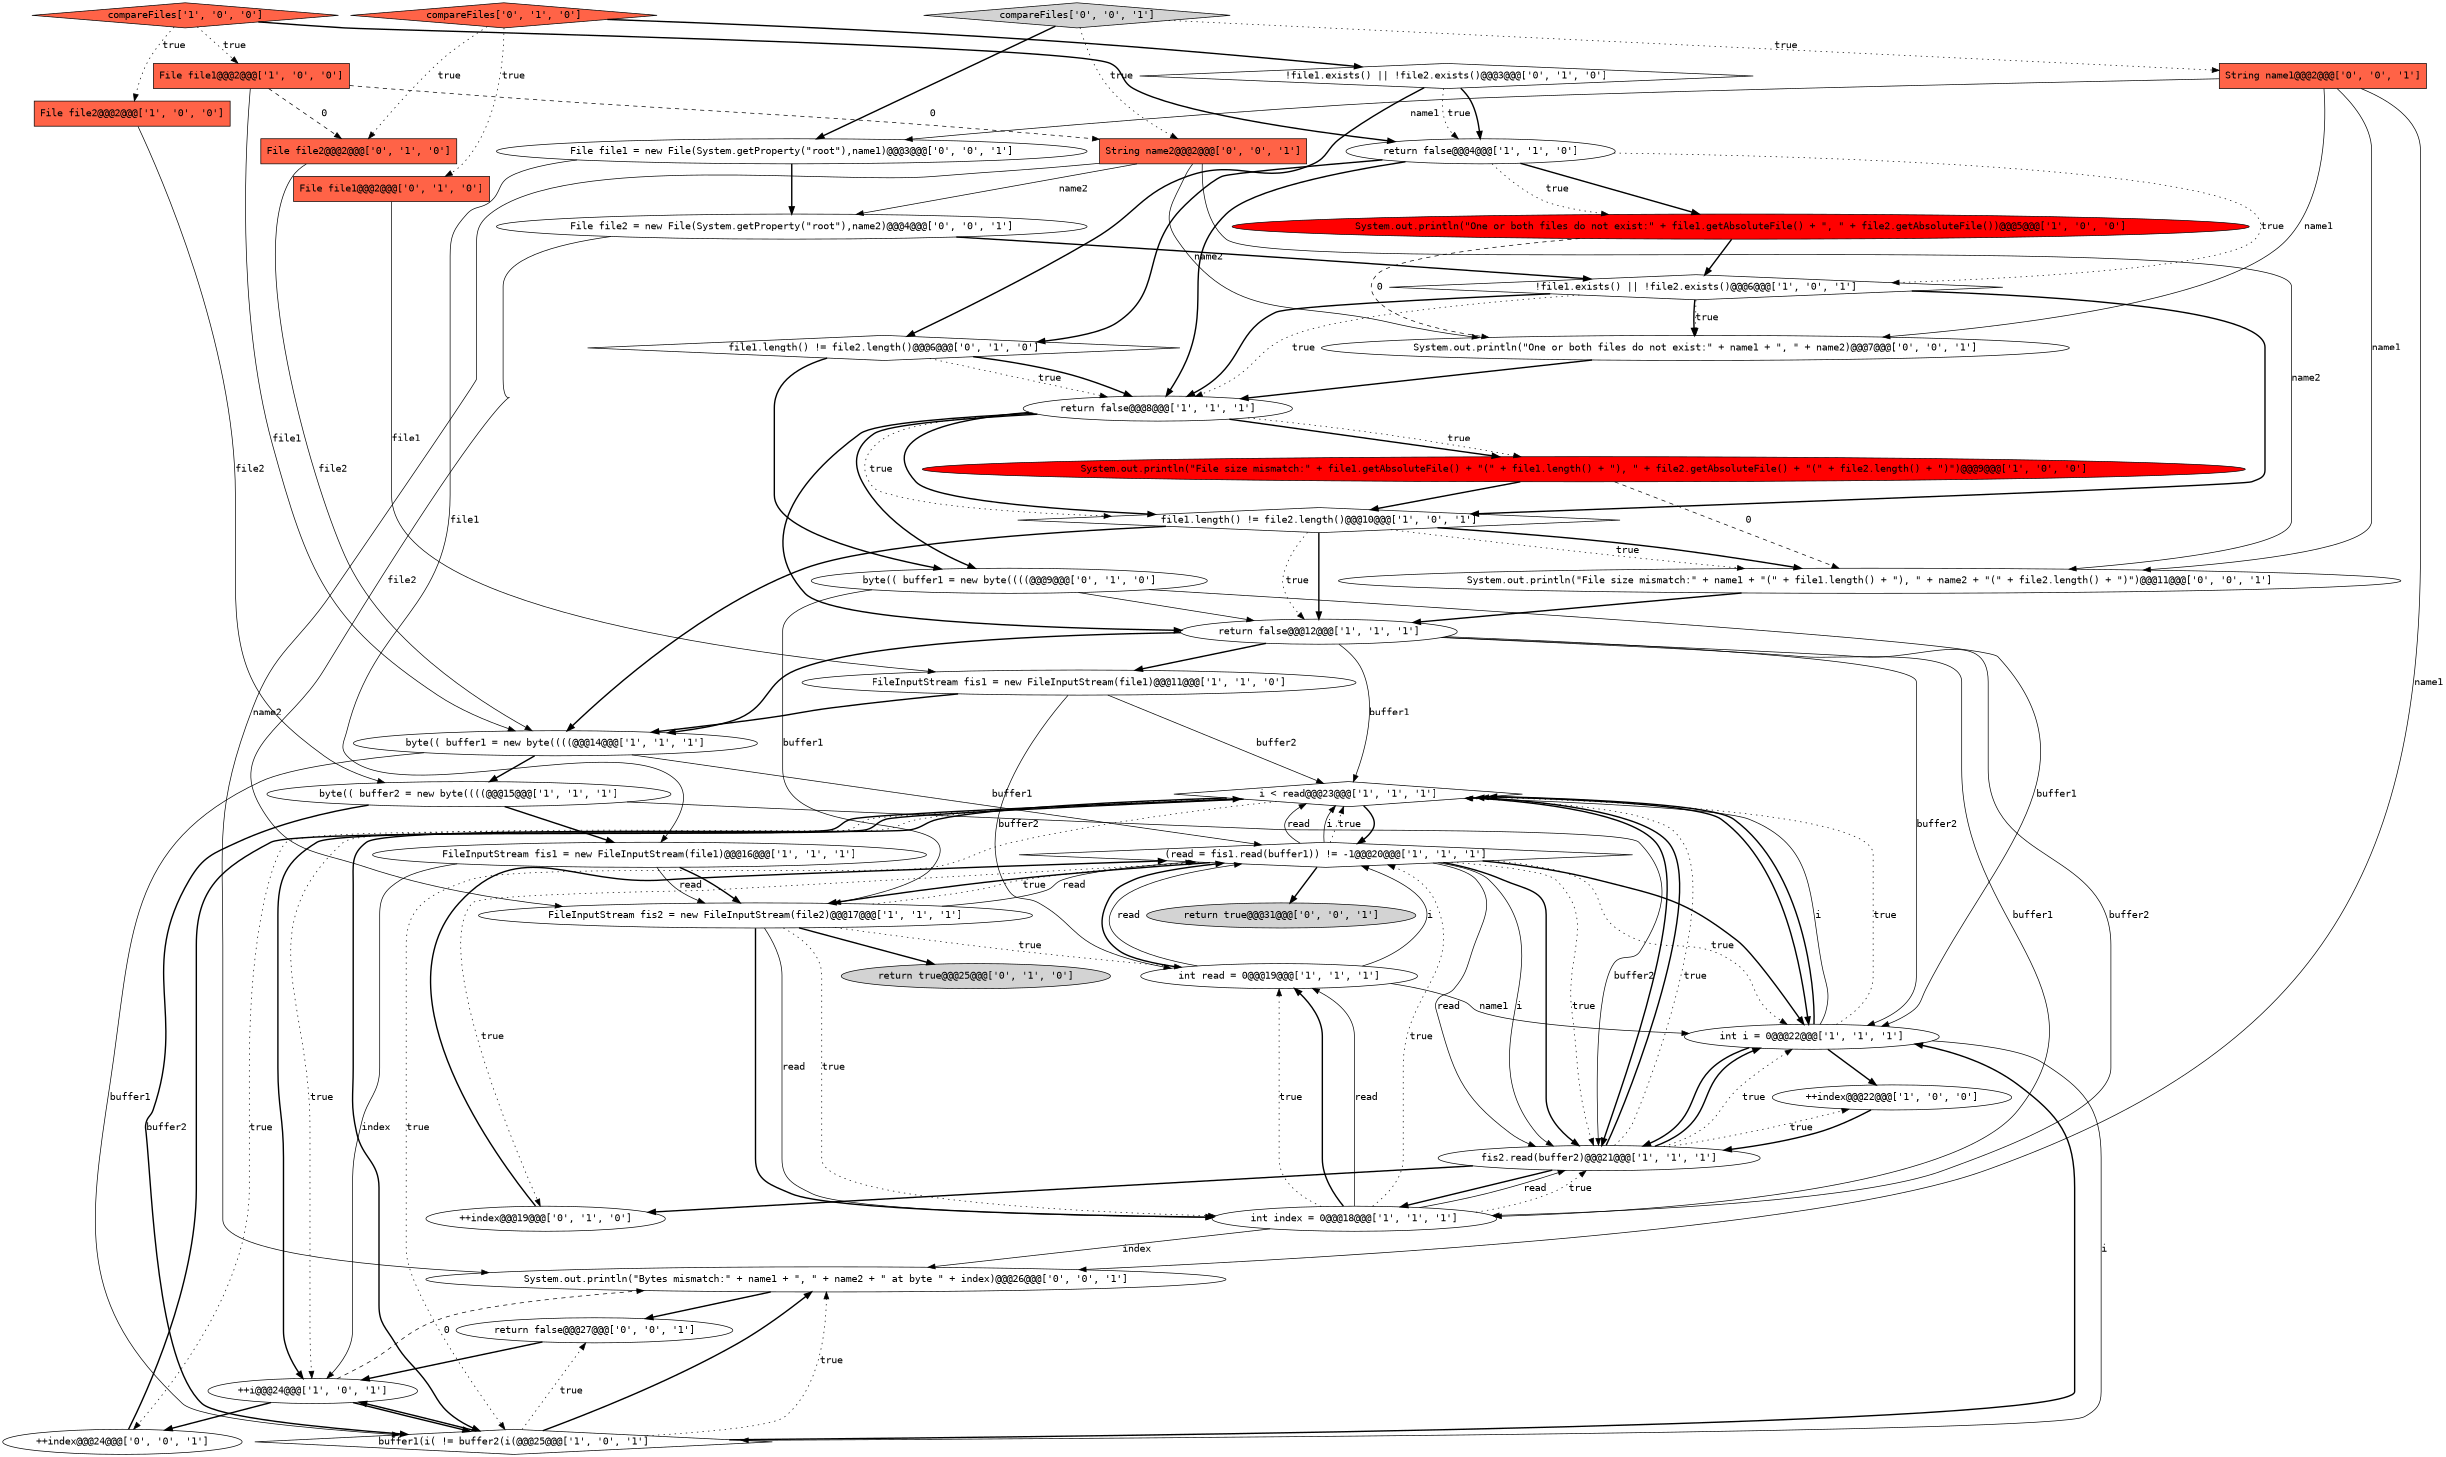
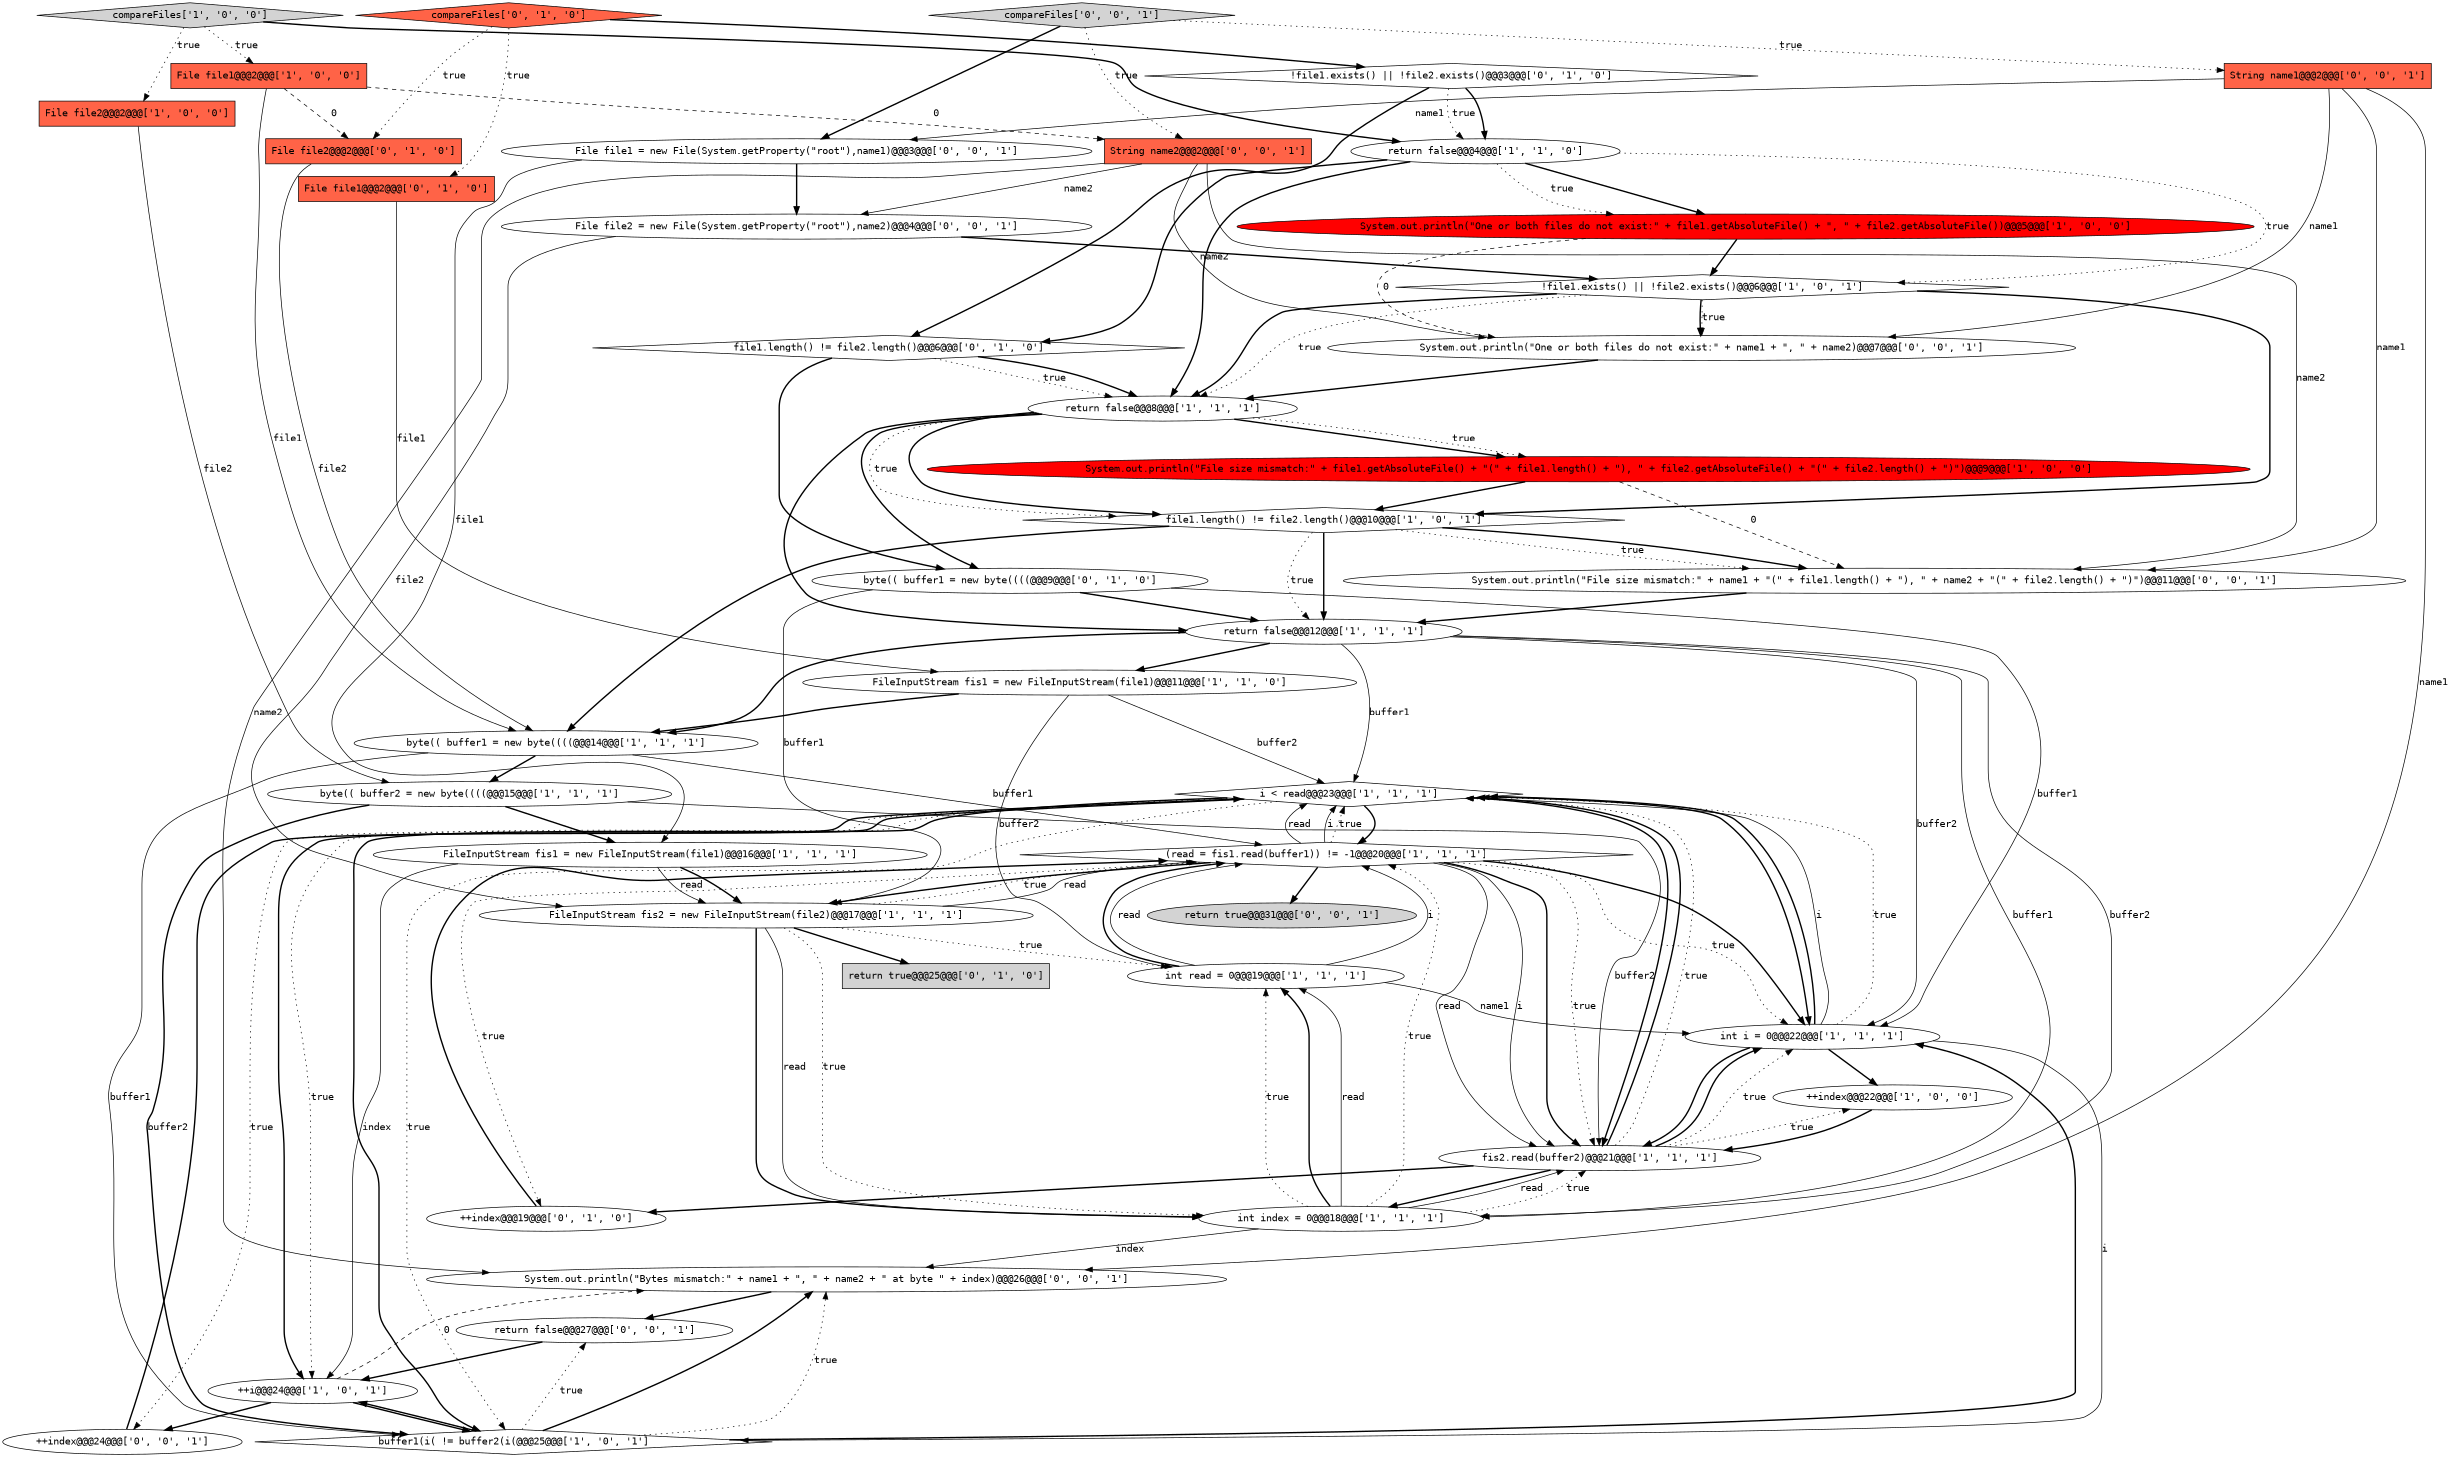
(185, 15) -> (190, 15)
(1163, 606) -> (1165, 606)
(976, 976) -> (946, 976)
